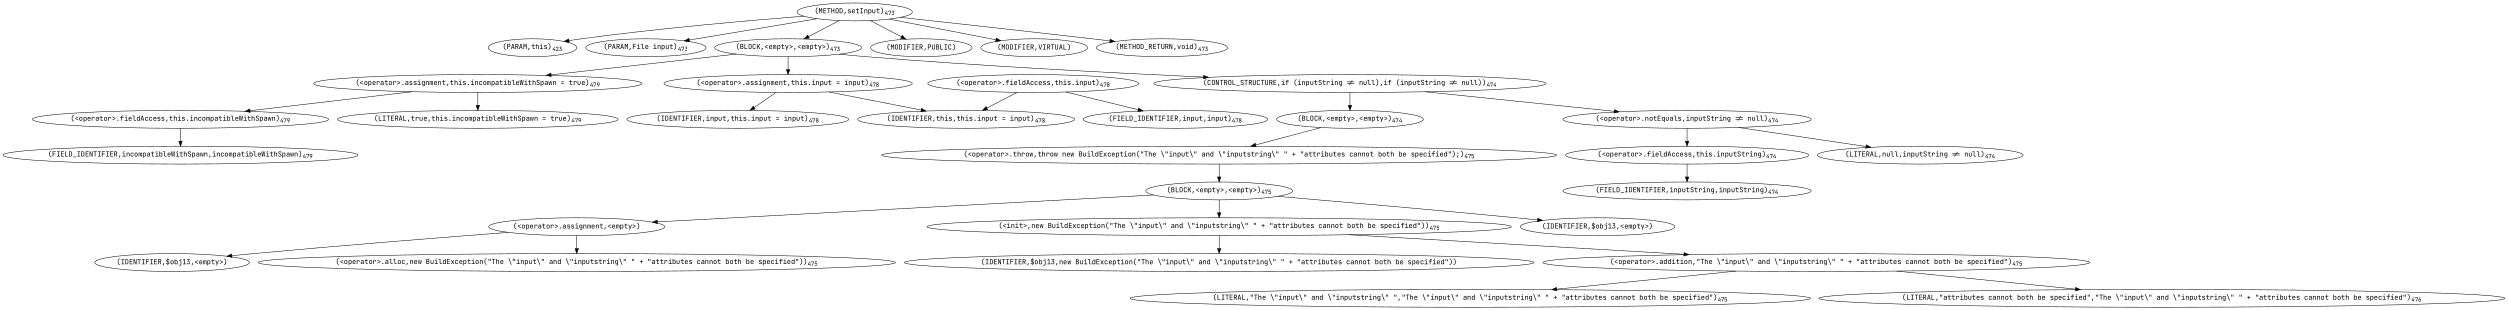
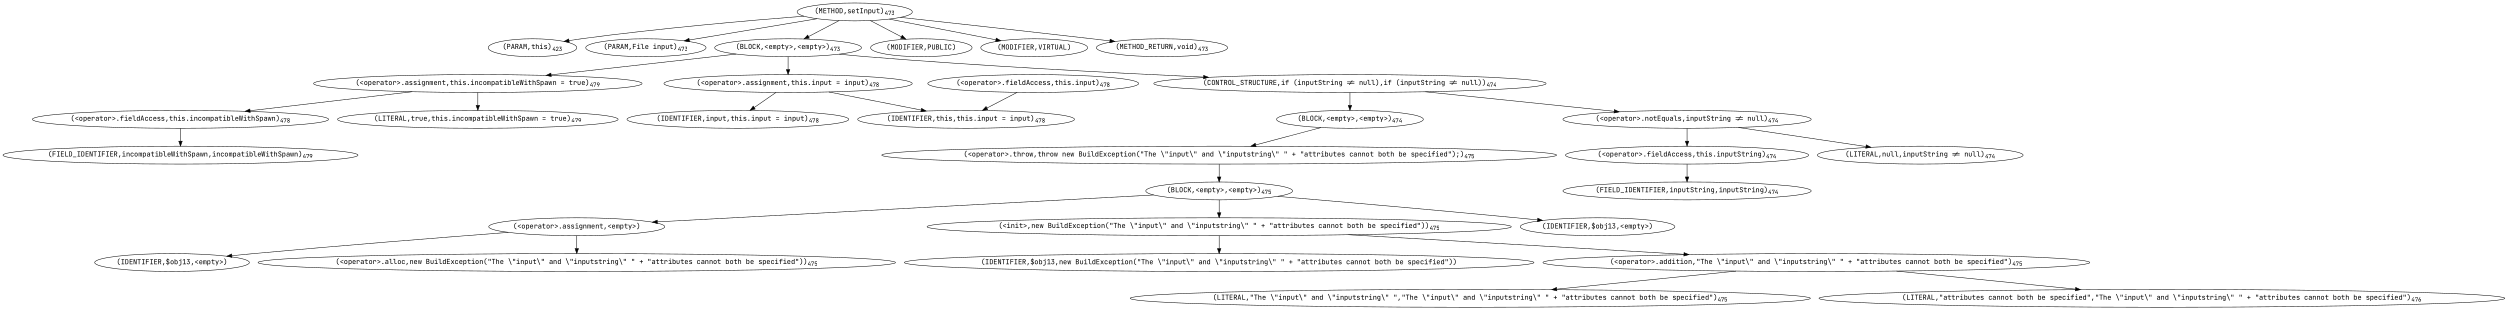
(285, 119) -> (285, 119)
(1175, 119) -> none
